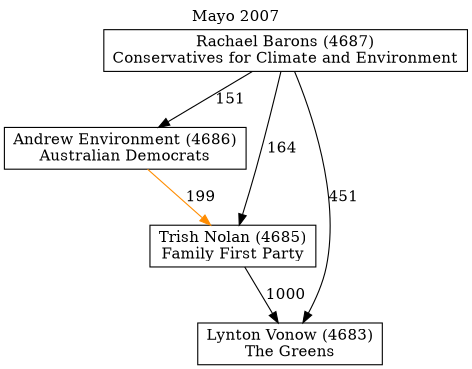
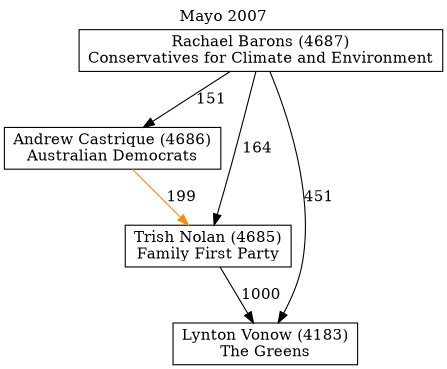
(125, 148) -> (113, 148)
(290, 344) -> (265, 344)
